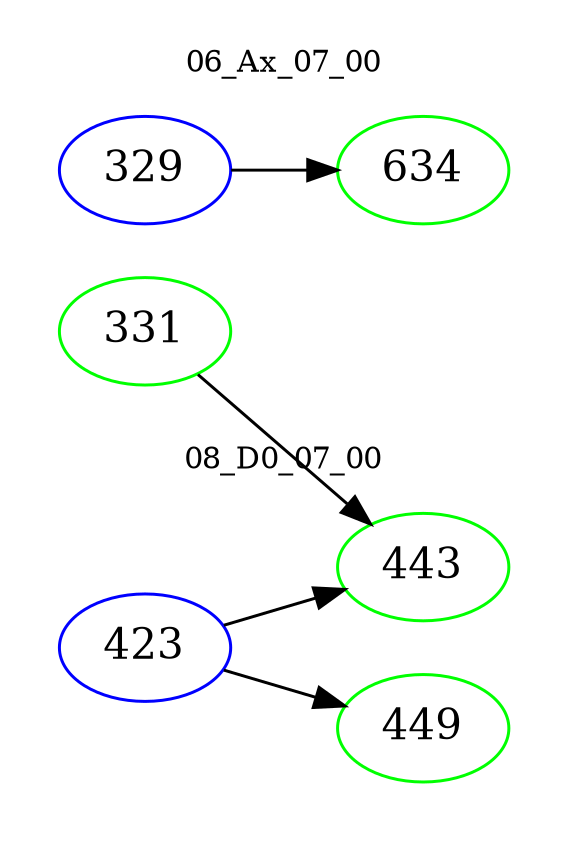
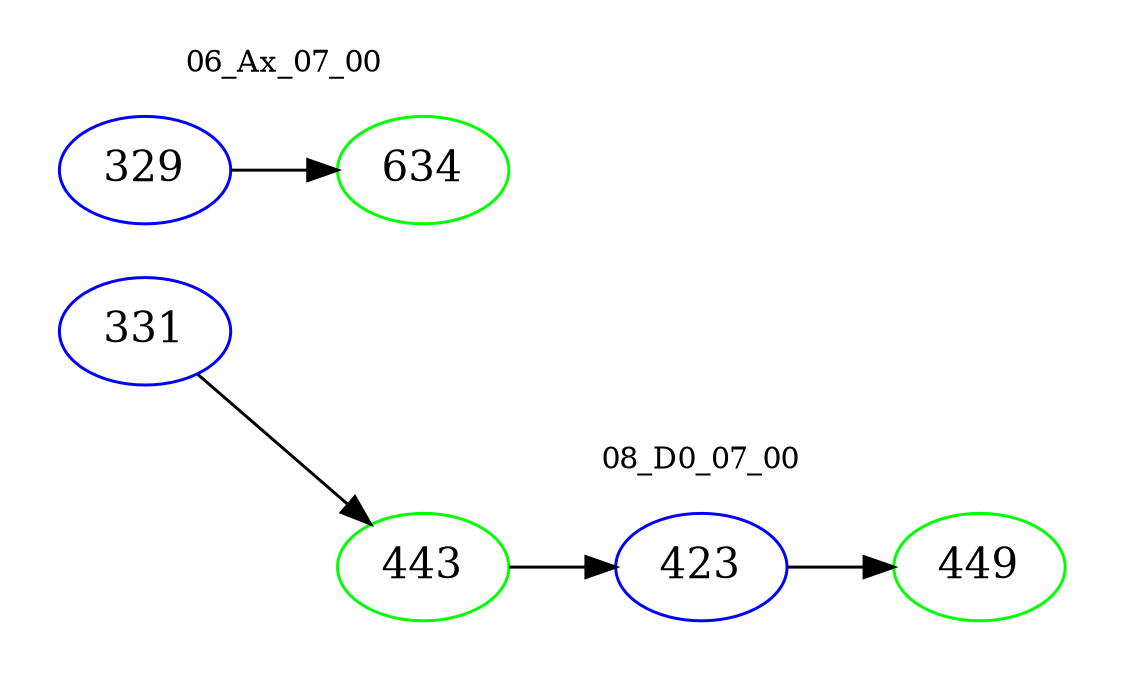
(145, 331) -> (145, 331)
(270, 612) -> (547, 567)
